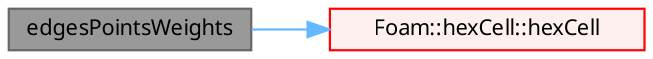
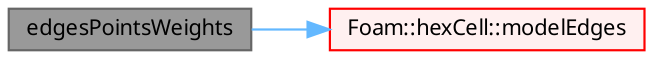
(487, 29) -> (487, 29)
